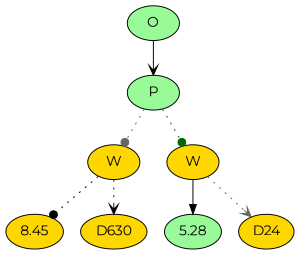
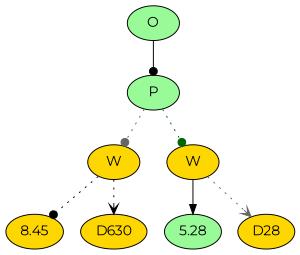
(153, 53) -> (153, 54)
(266, 232) -> (266, 232)
